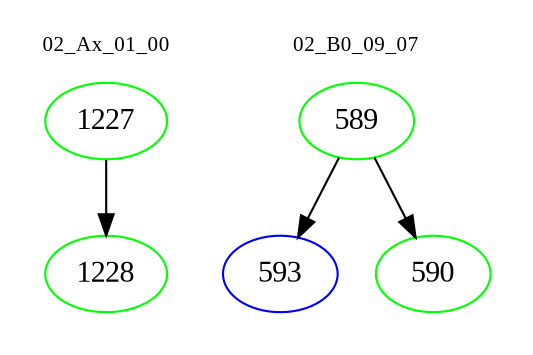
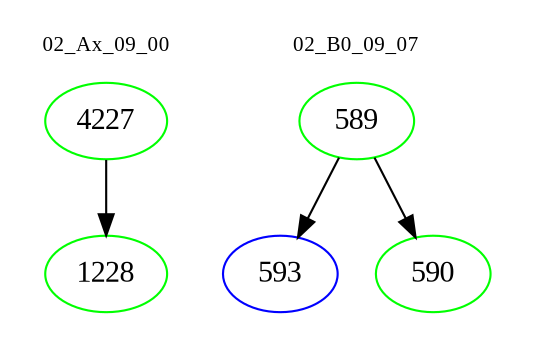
(107, 46) -> (107, 46)
(106, 121) -> (106, 121)
